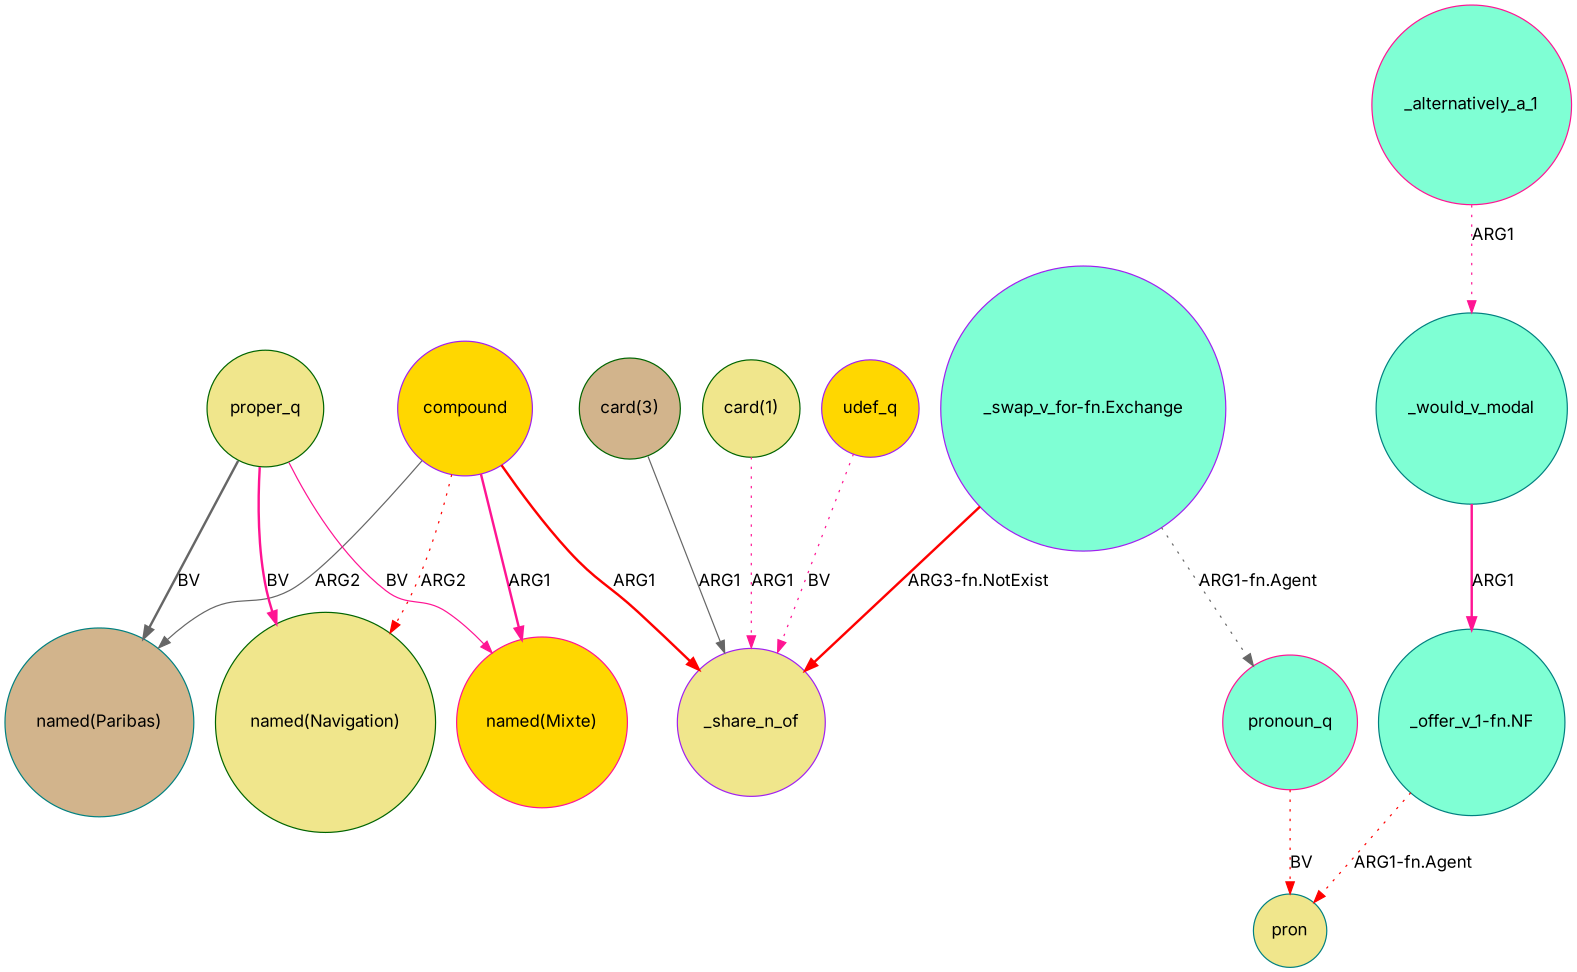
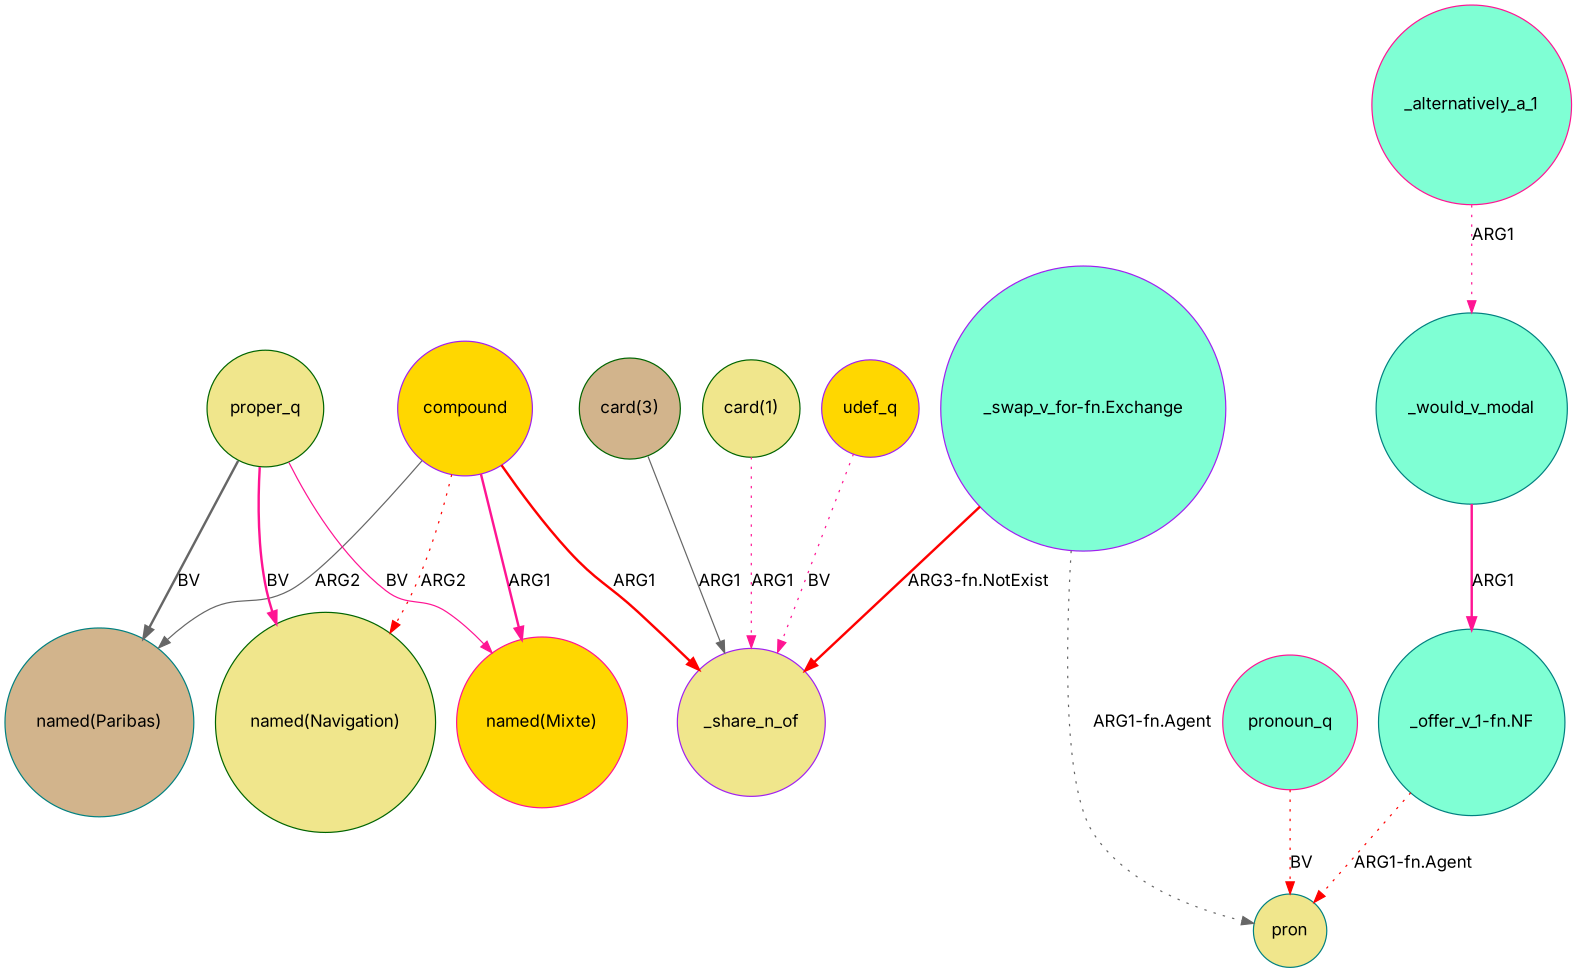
(1204, 592) -> (1076, 781)
